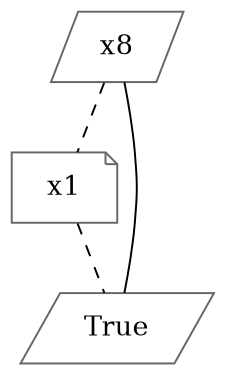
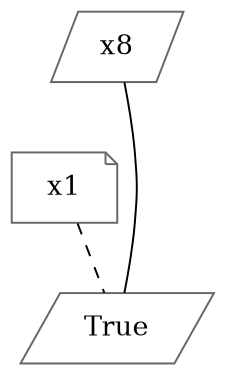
(91, 117) -> none
